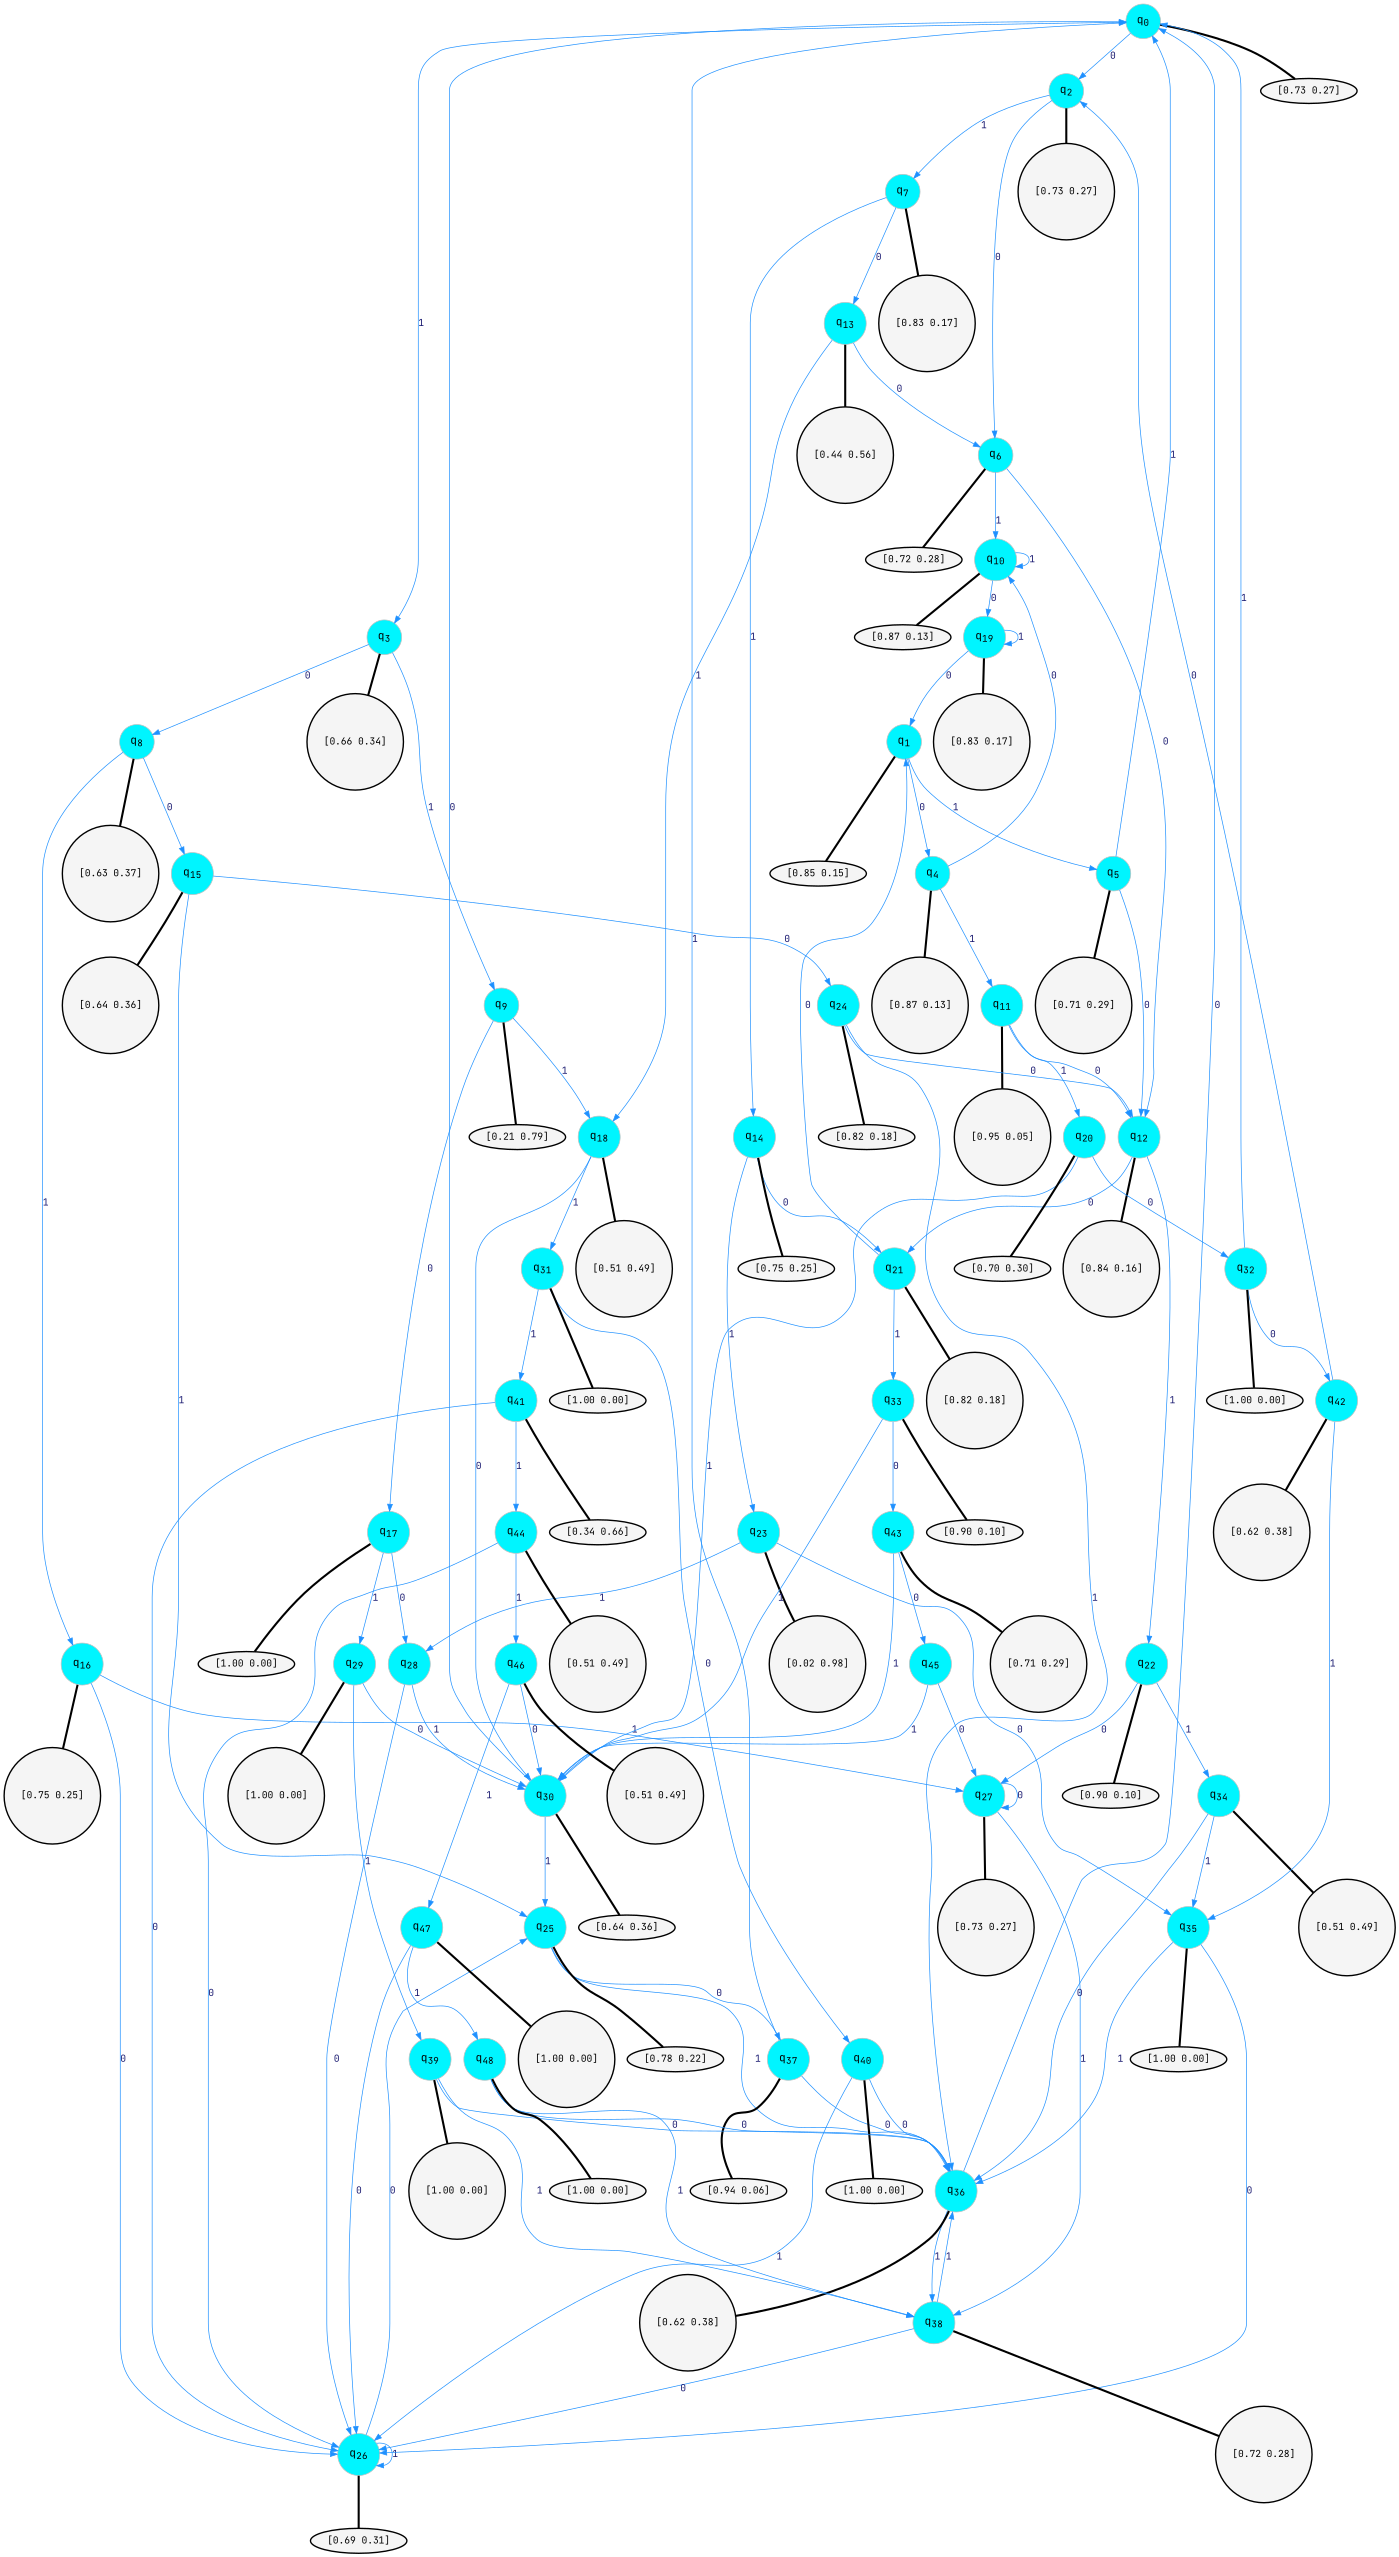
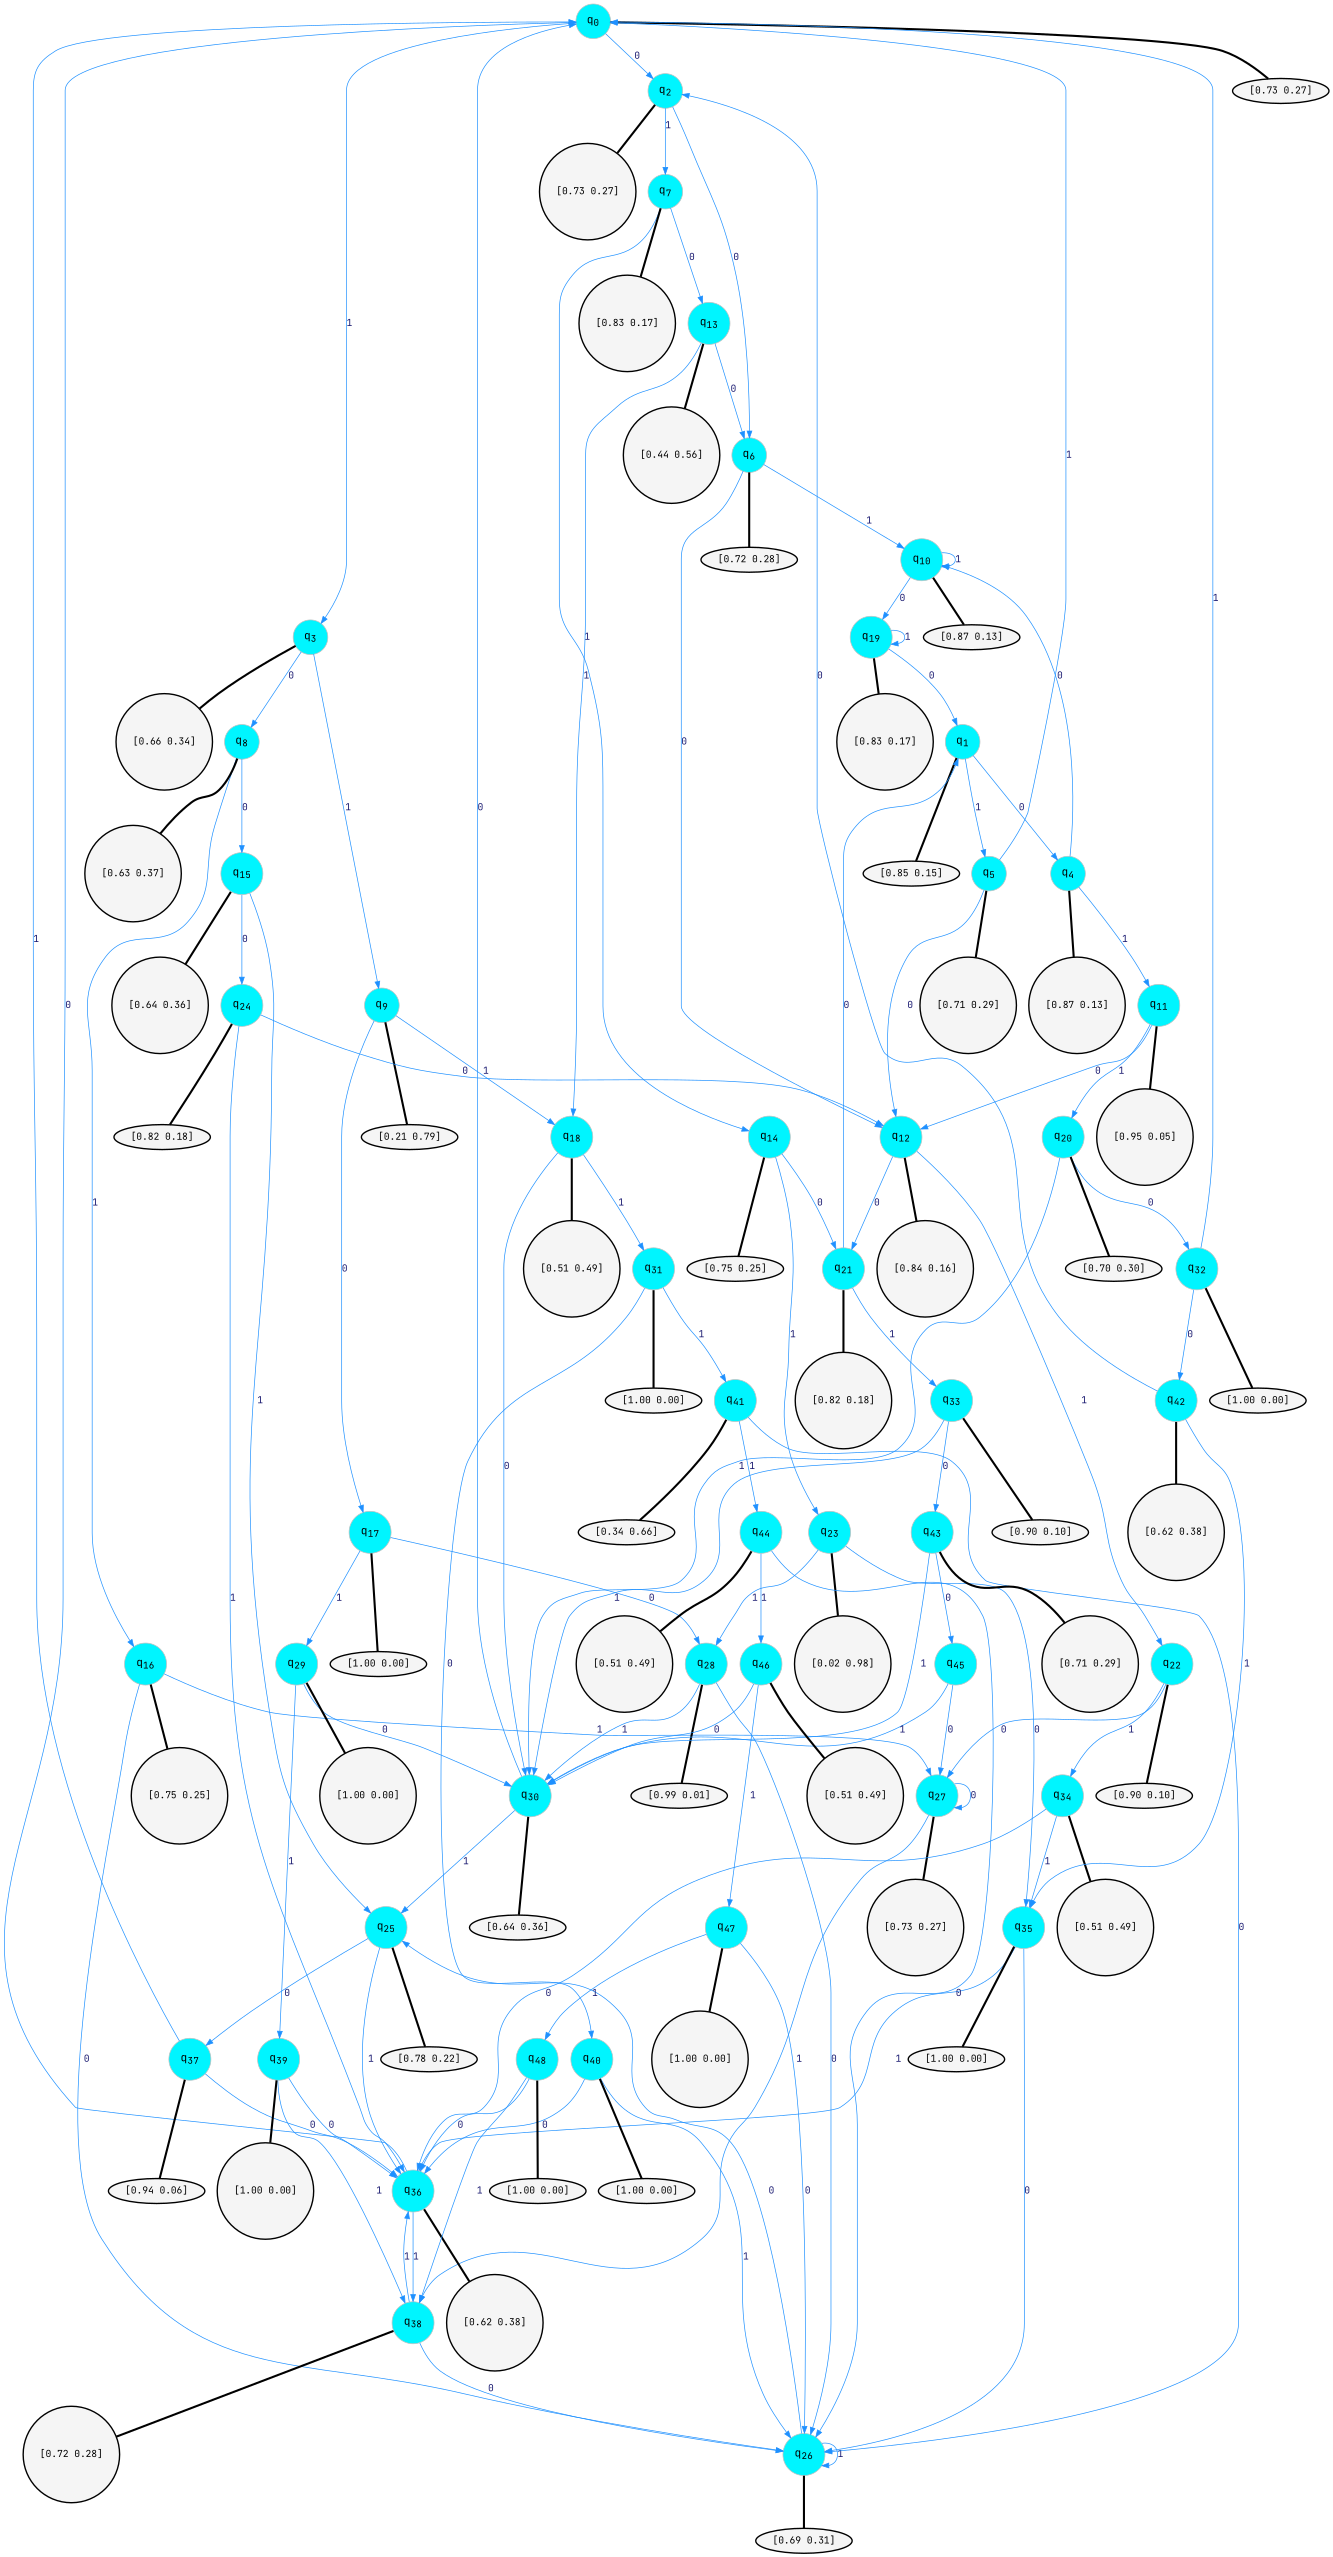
none -> (679, 1796)
